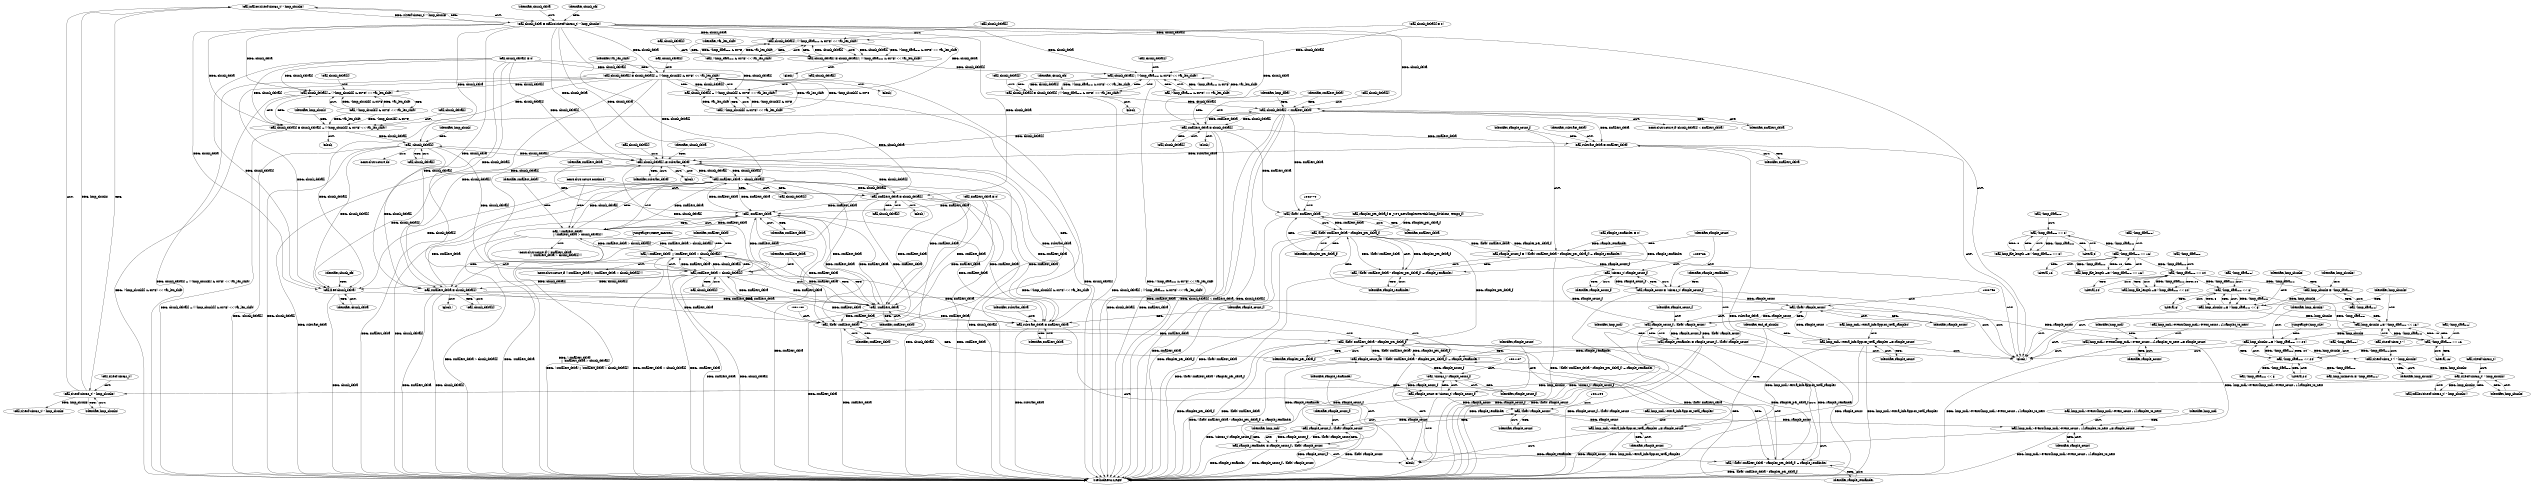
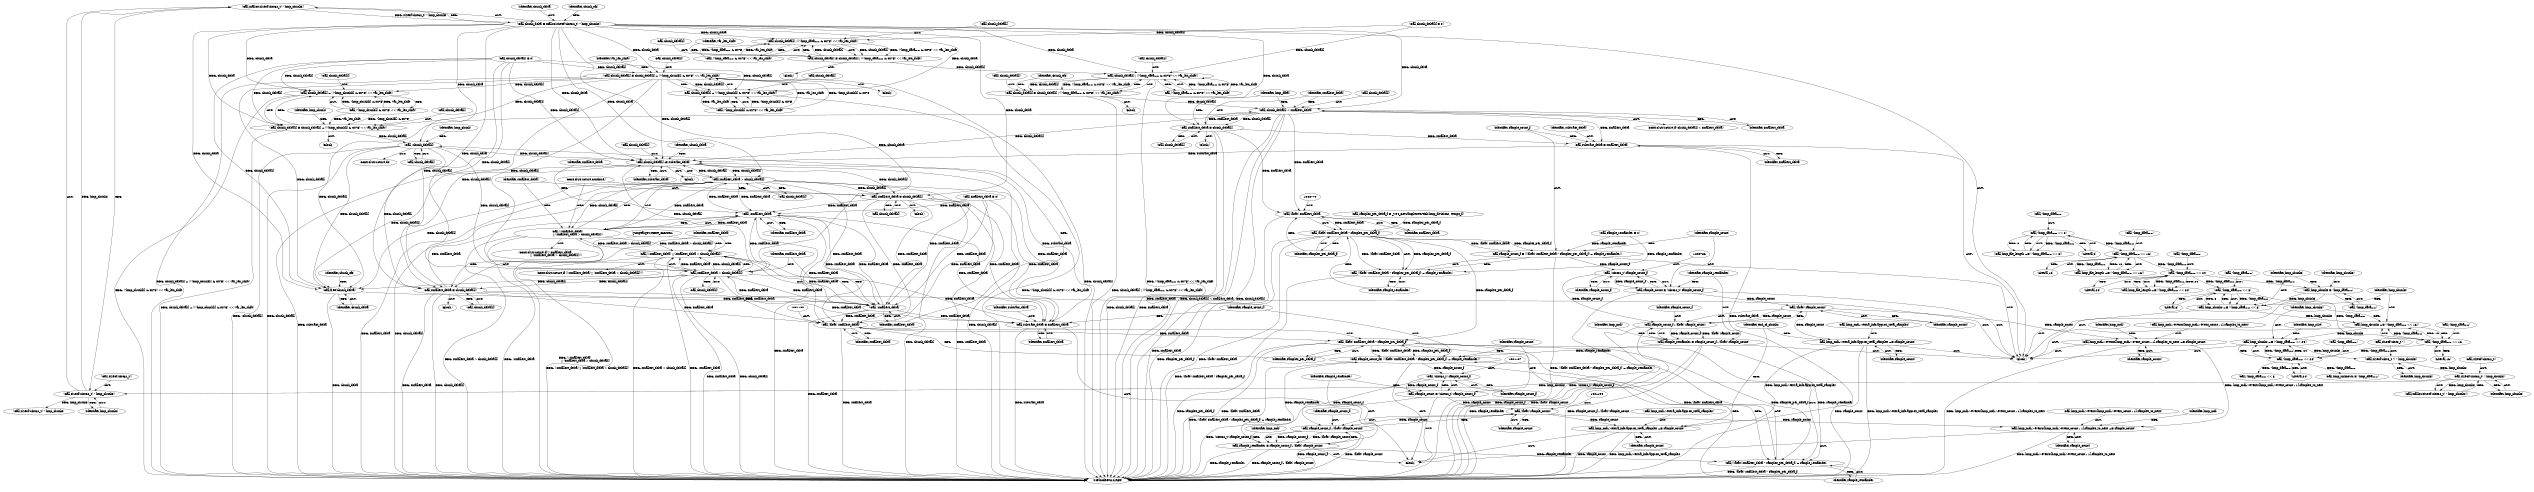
(1989, 290) -> none
(2307, 325) -> (2307, 325)
